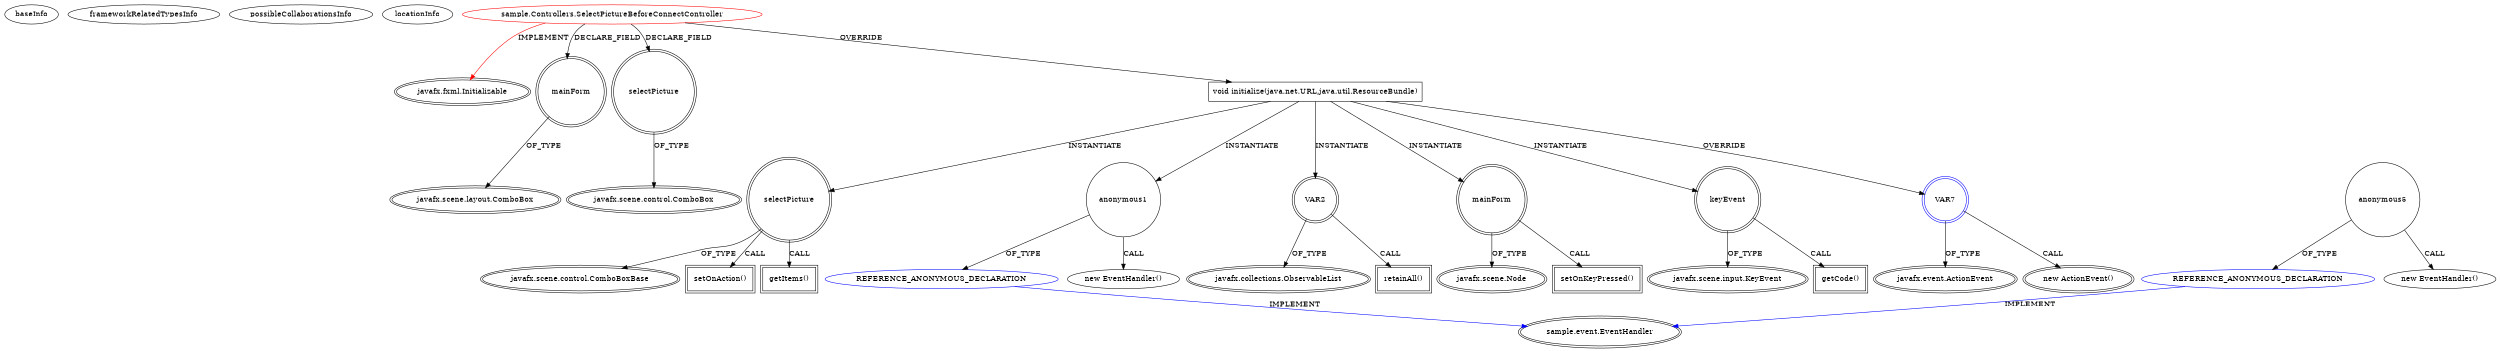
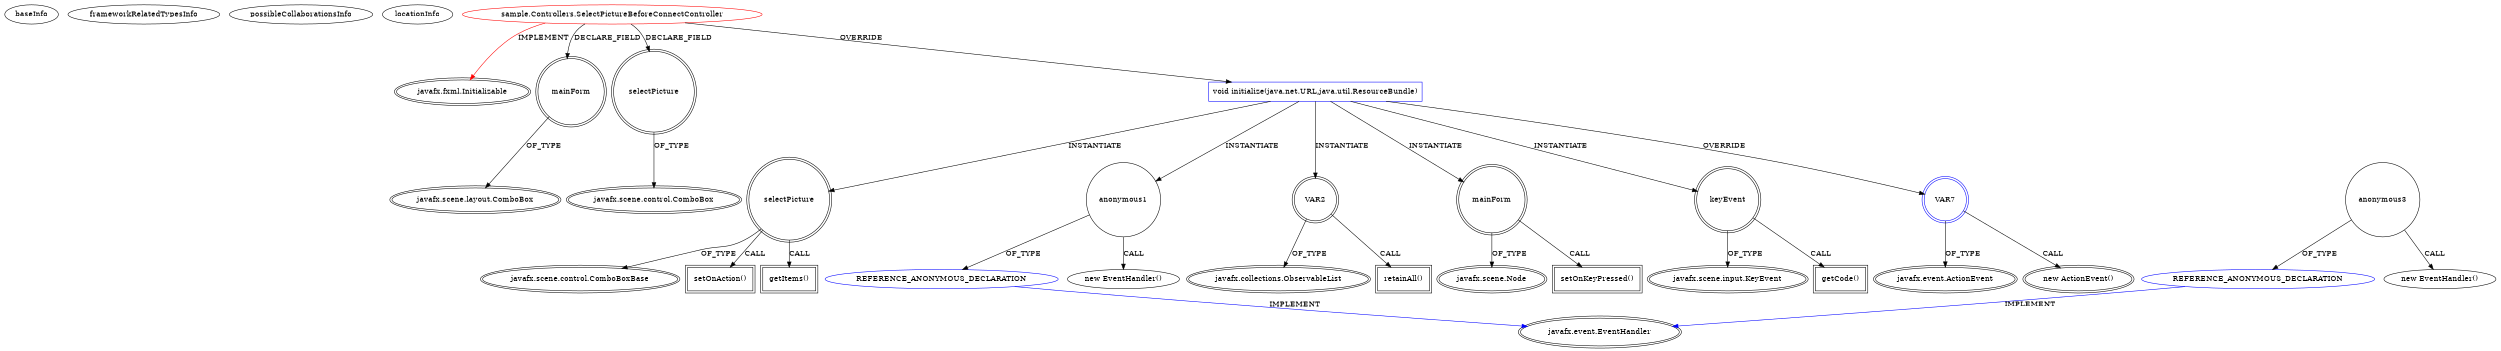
(1315, 92) -> (1315, 92)
(2383, 200) -> (2383, 200)
(1600, 332) -> (1600, 332)
